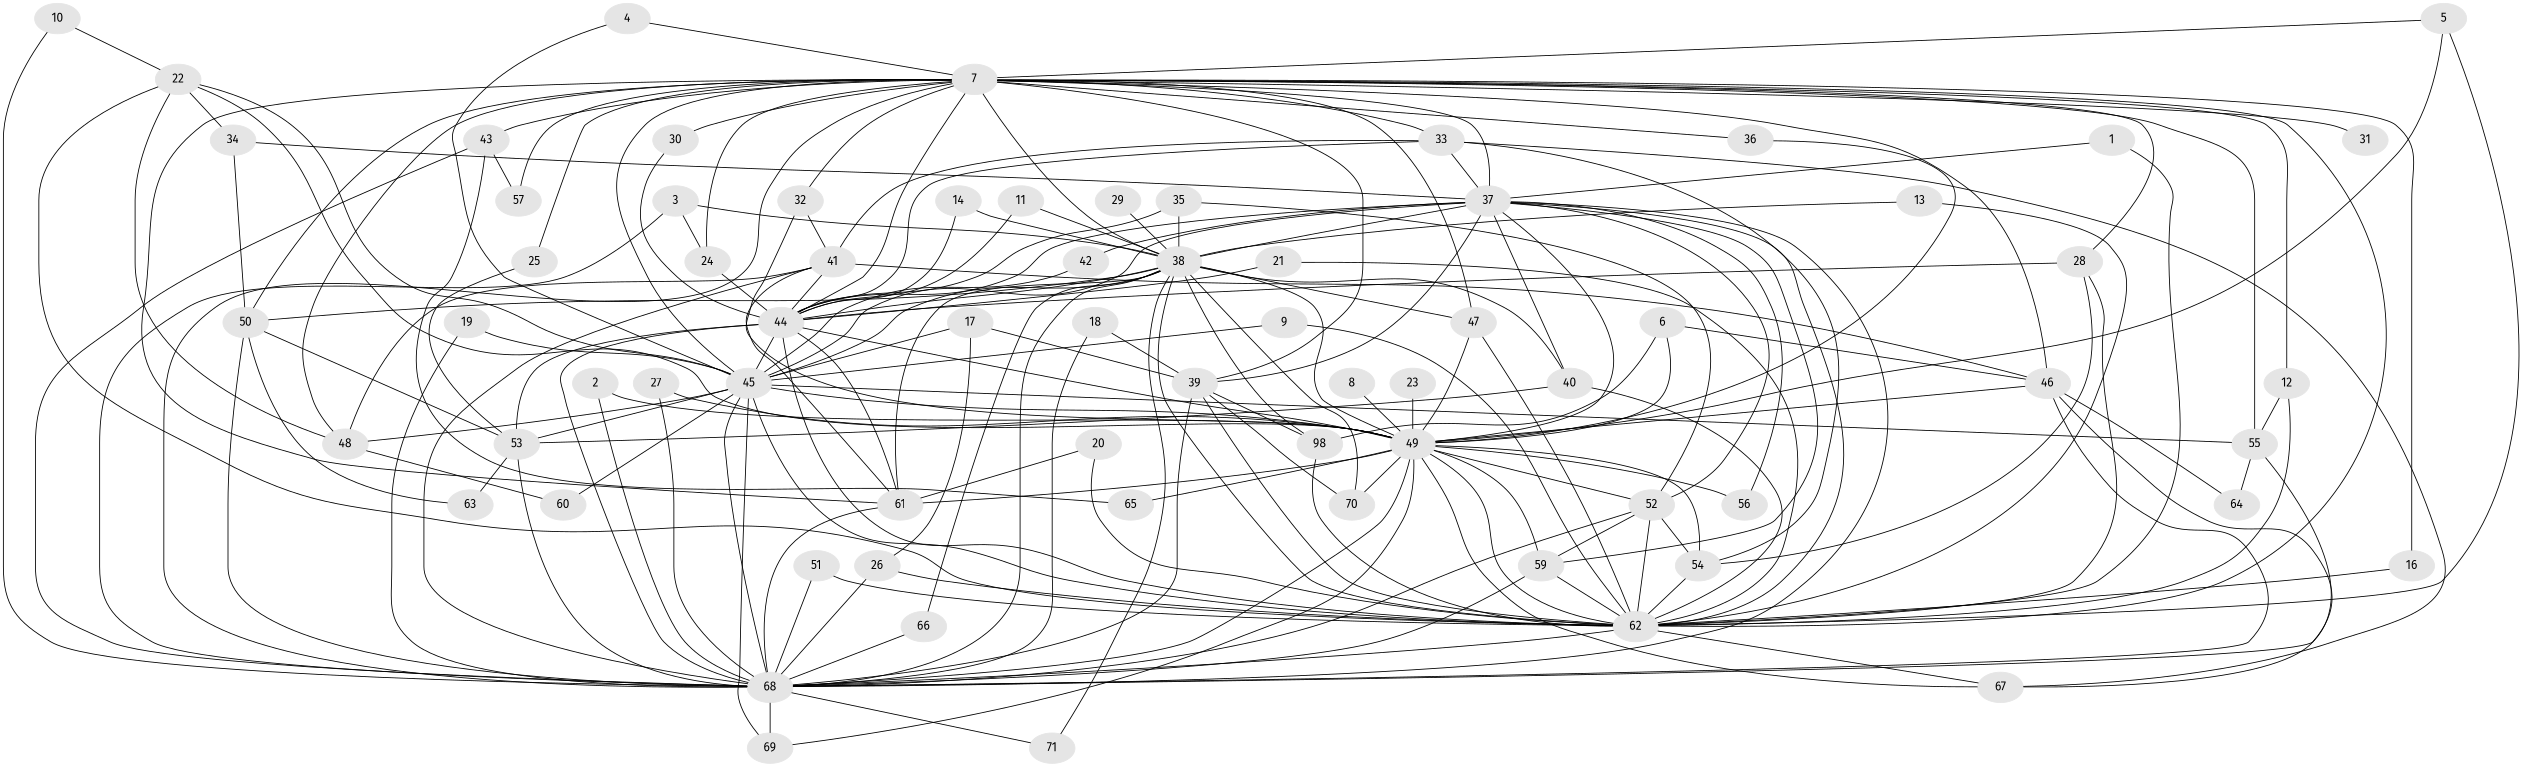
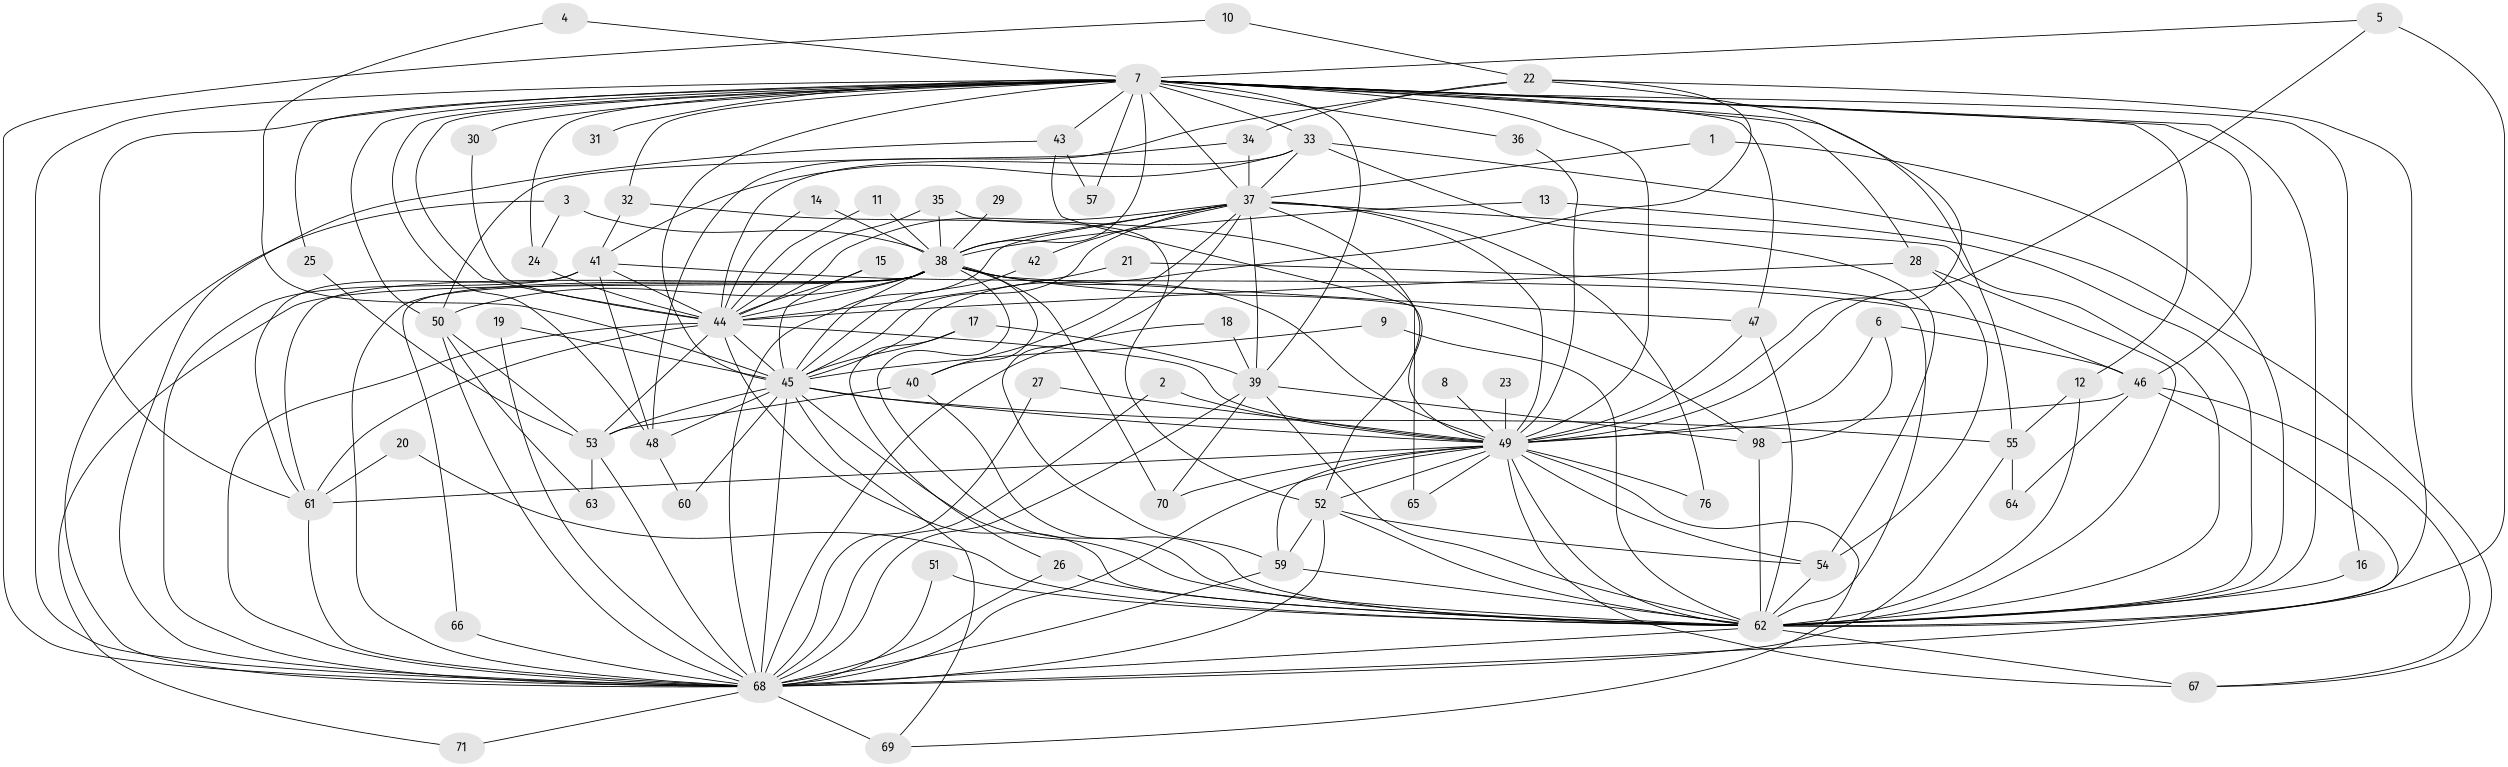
none -> (1570, 133)
none -> (881, 262)
(1745, 505) -> (1706, 505)
